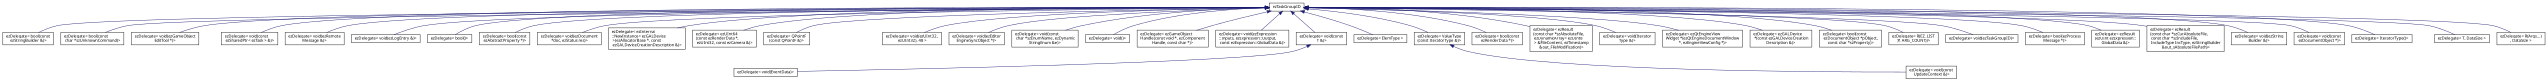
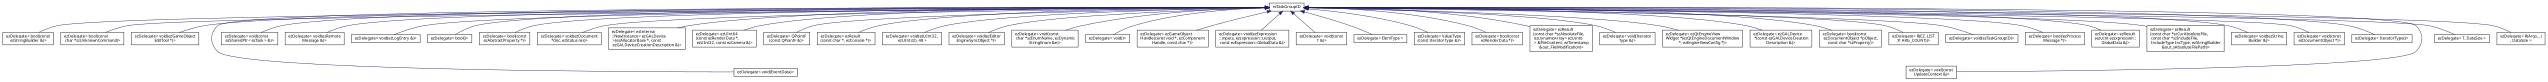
none -> (846, 39)
(1053, 65) -> (217, 51)
(1679, 69) -> (2187, 13)
